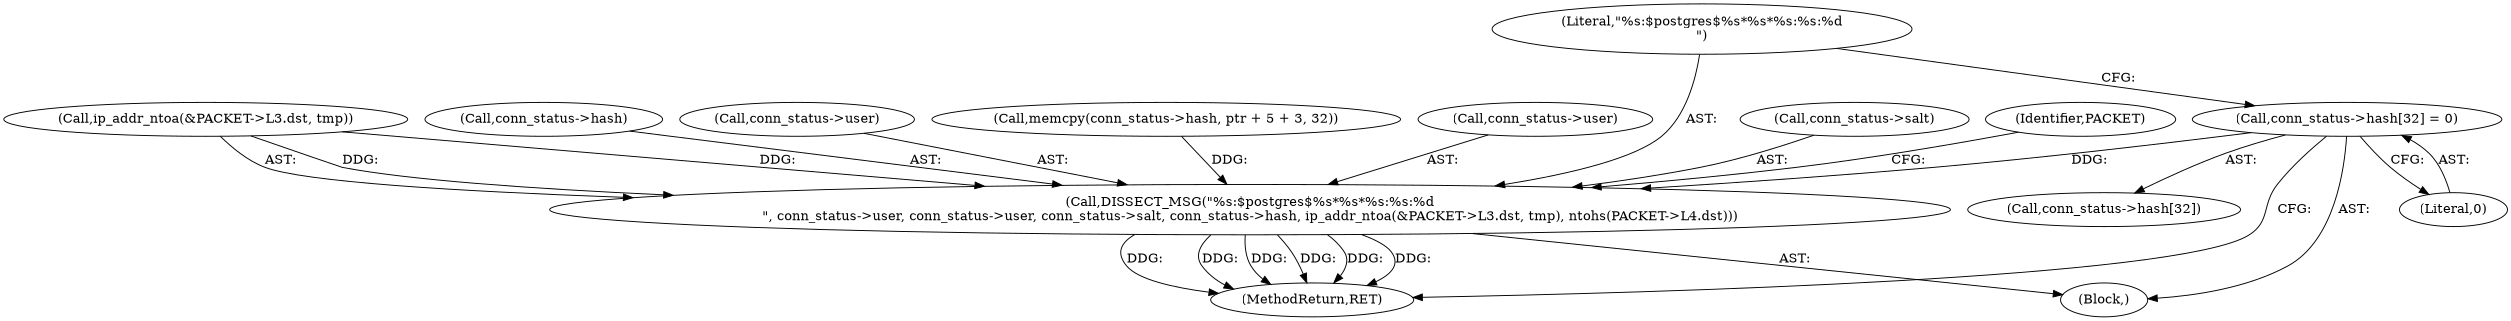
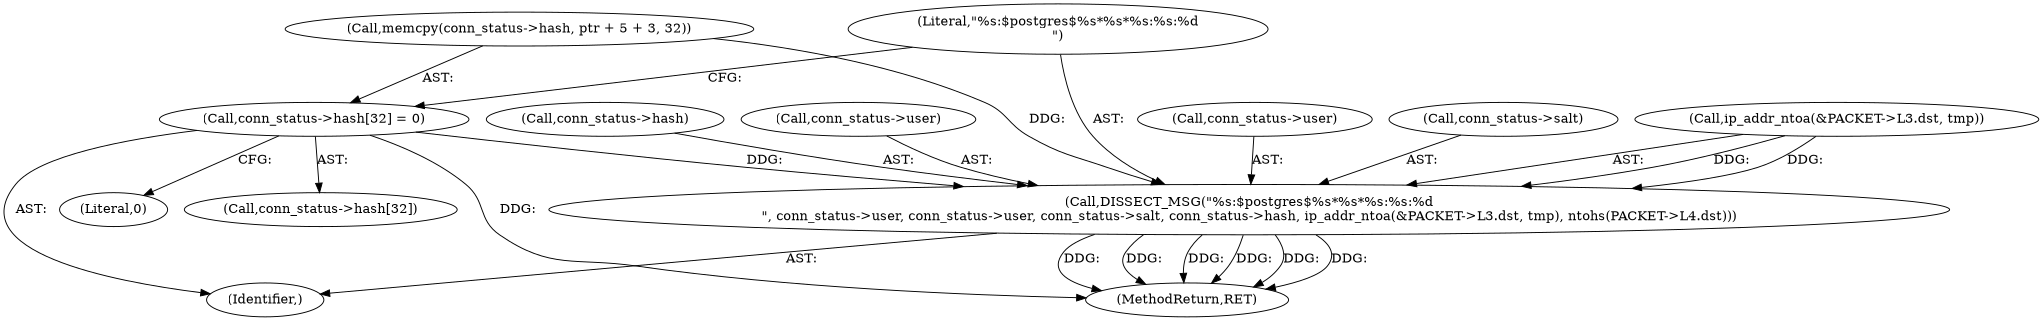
(2081, 119) -> none
(2436, 162) -> (421, 72)
(2297, 210) -> (520, 210)
(2104, 300) -> (265, 300)
